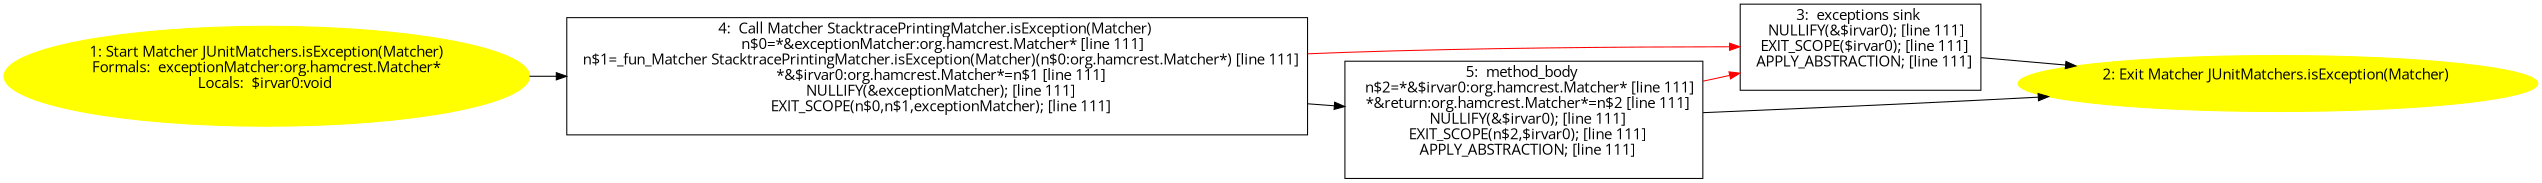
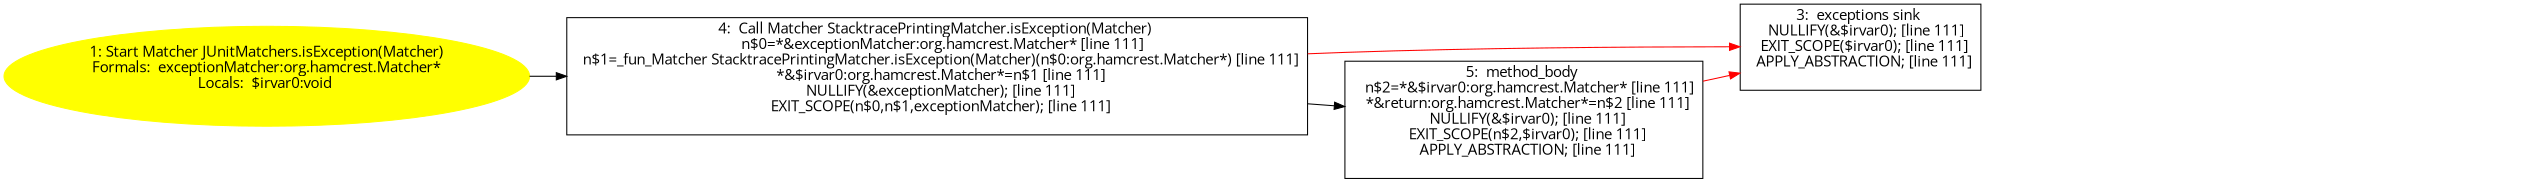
(2278, 84) -> none
